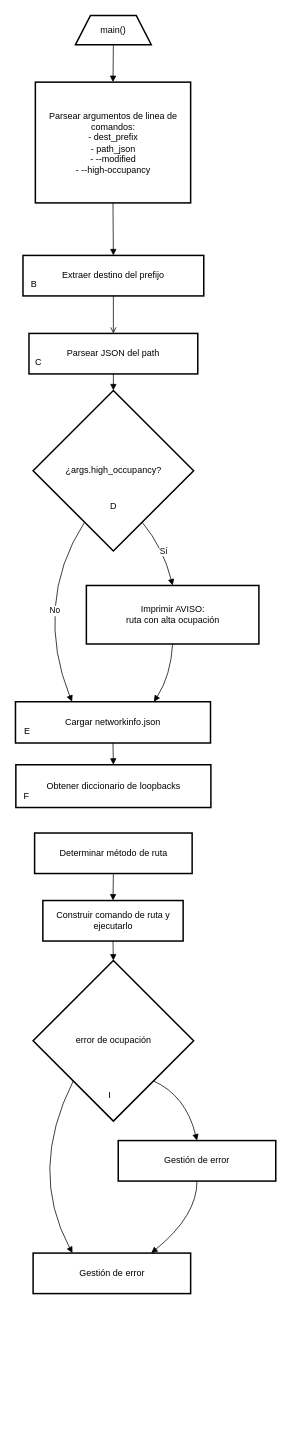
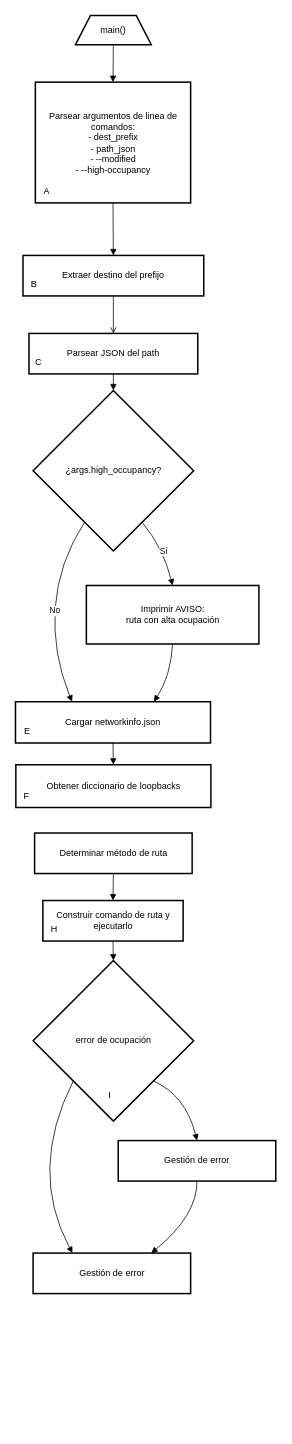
none -> (47, 192)
(113, 507) -> none
none -> (54, 930)
